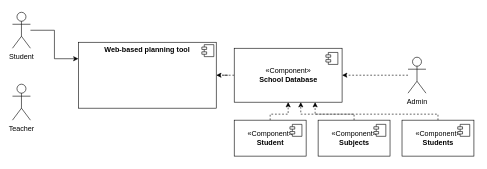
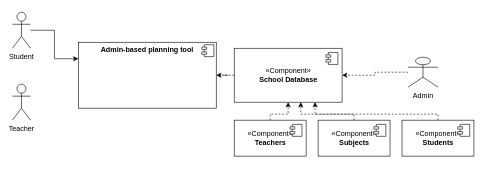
(120, 42) -> (123, 42)
(417, 75) -> (423, 72)
(271, 138) -> (271, 138)
